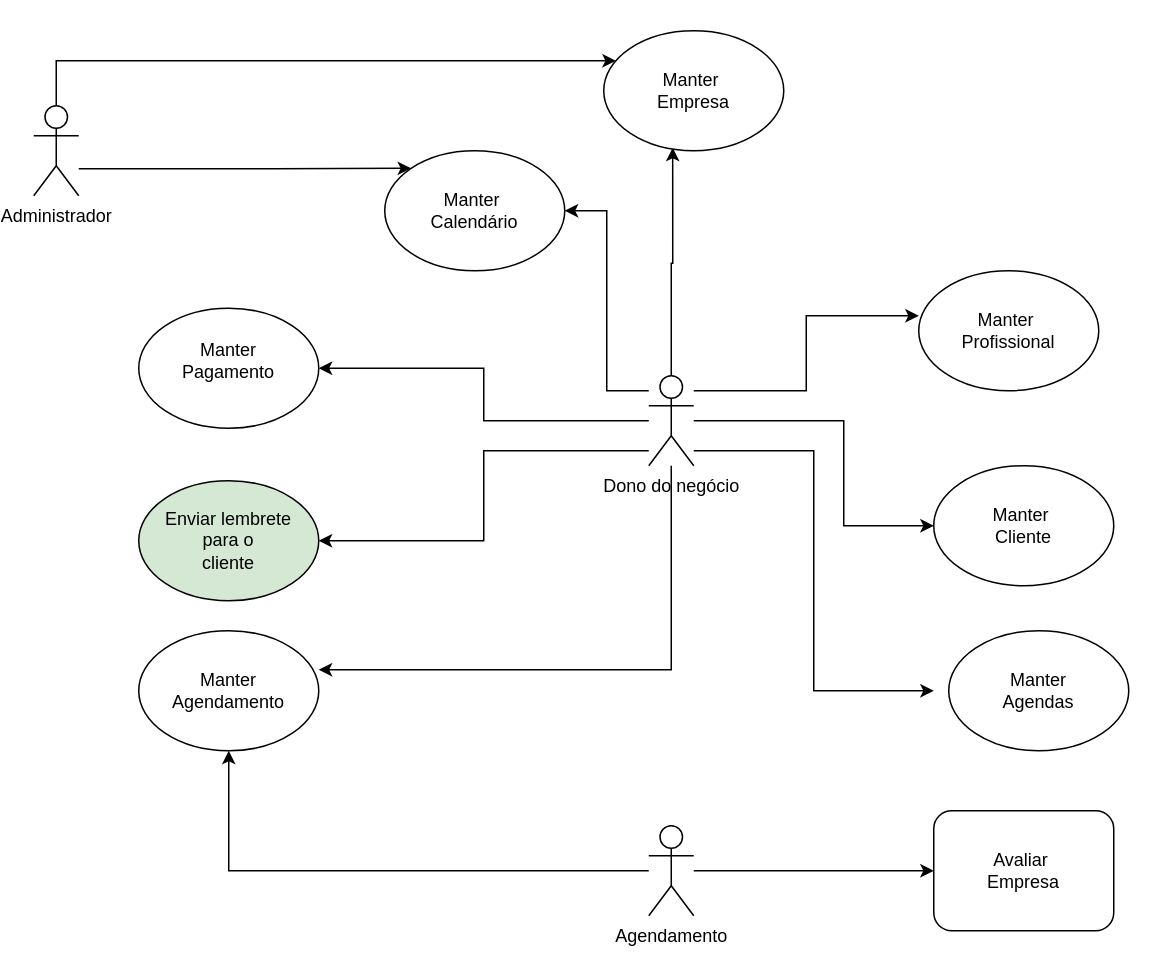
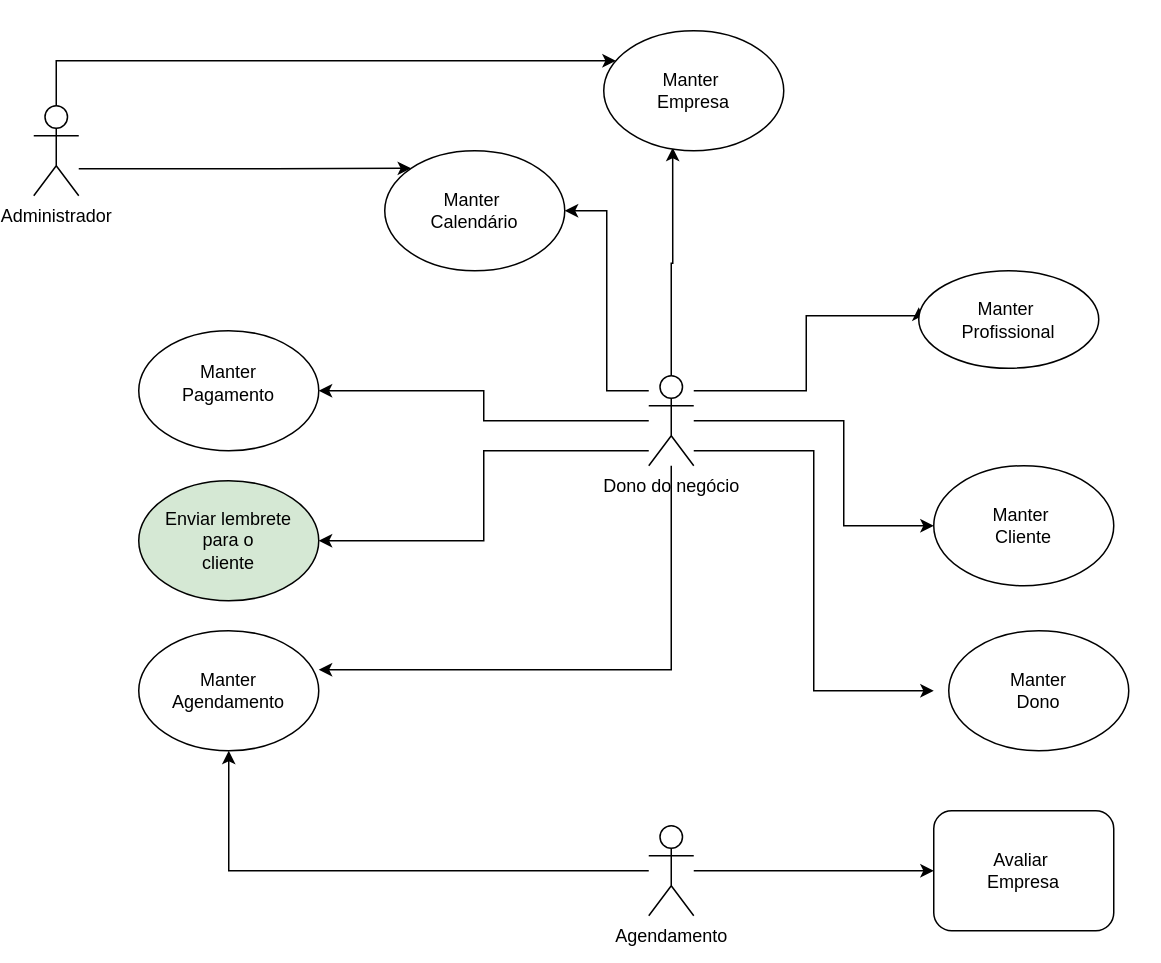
(1009, 331) -> (1009, 320)
(229, 368) -> (229, 391)
(1039, 691) -> (1039, 691)
